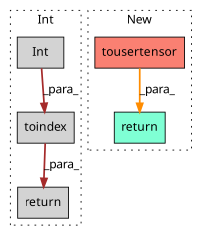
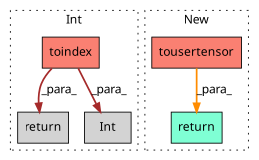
(43, 86) -> (87, 86)
(46, 128) -> (71, 53)
